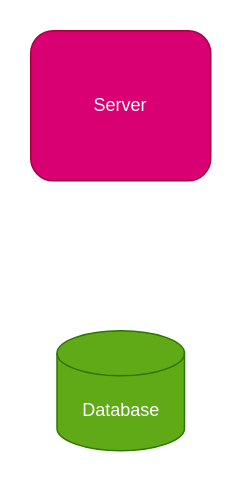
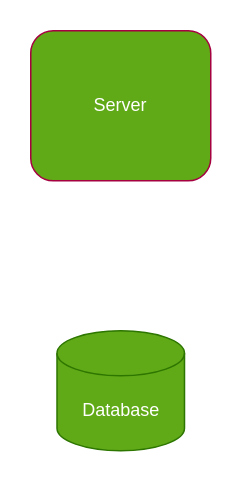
(121, 106) -> (121, 106)
